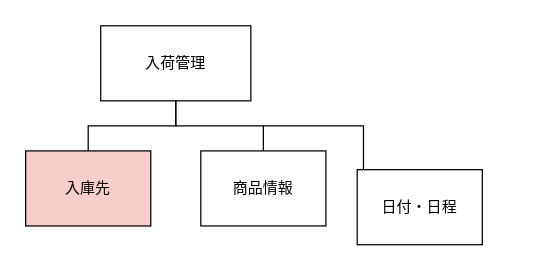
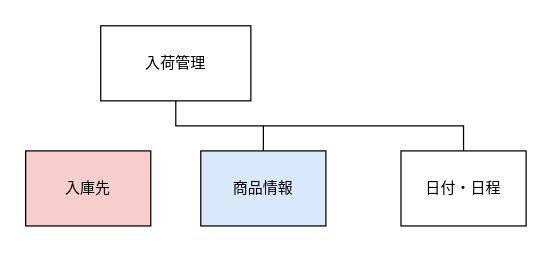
(118, 126) -> none
(263, 188) -> (263, 188)
(419, 207) -> (463, 188)
